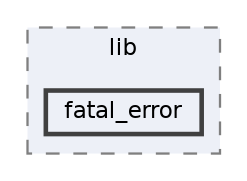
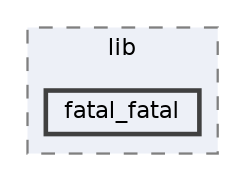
(124, 112) -> (123, 112)
